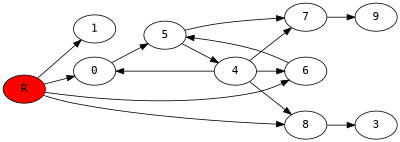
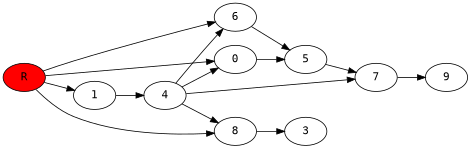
(197, 51) -> (126, 95)
